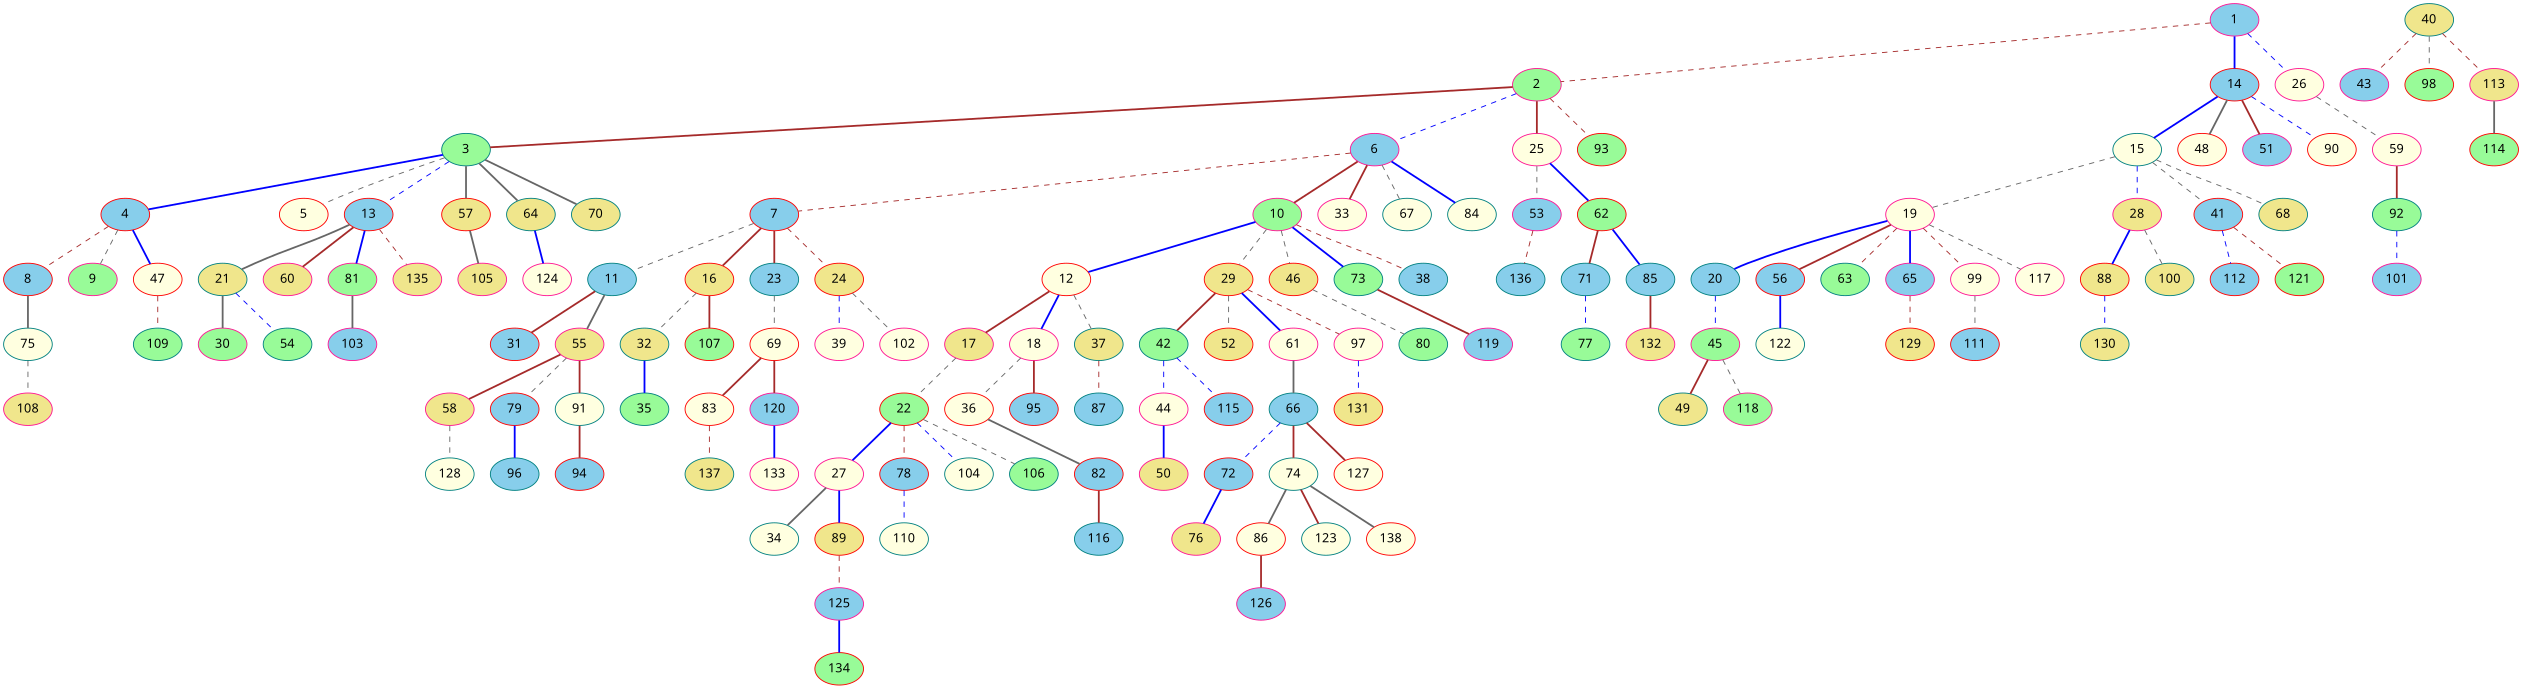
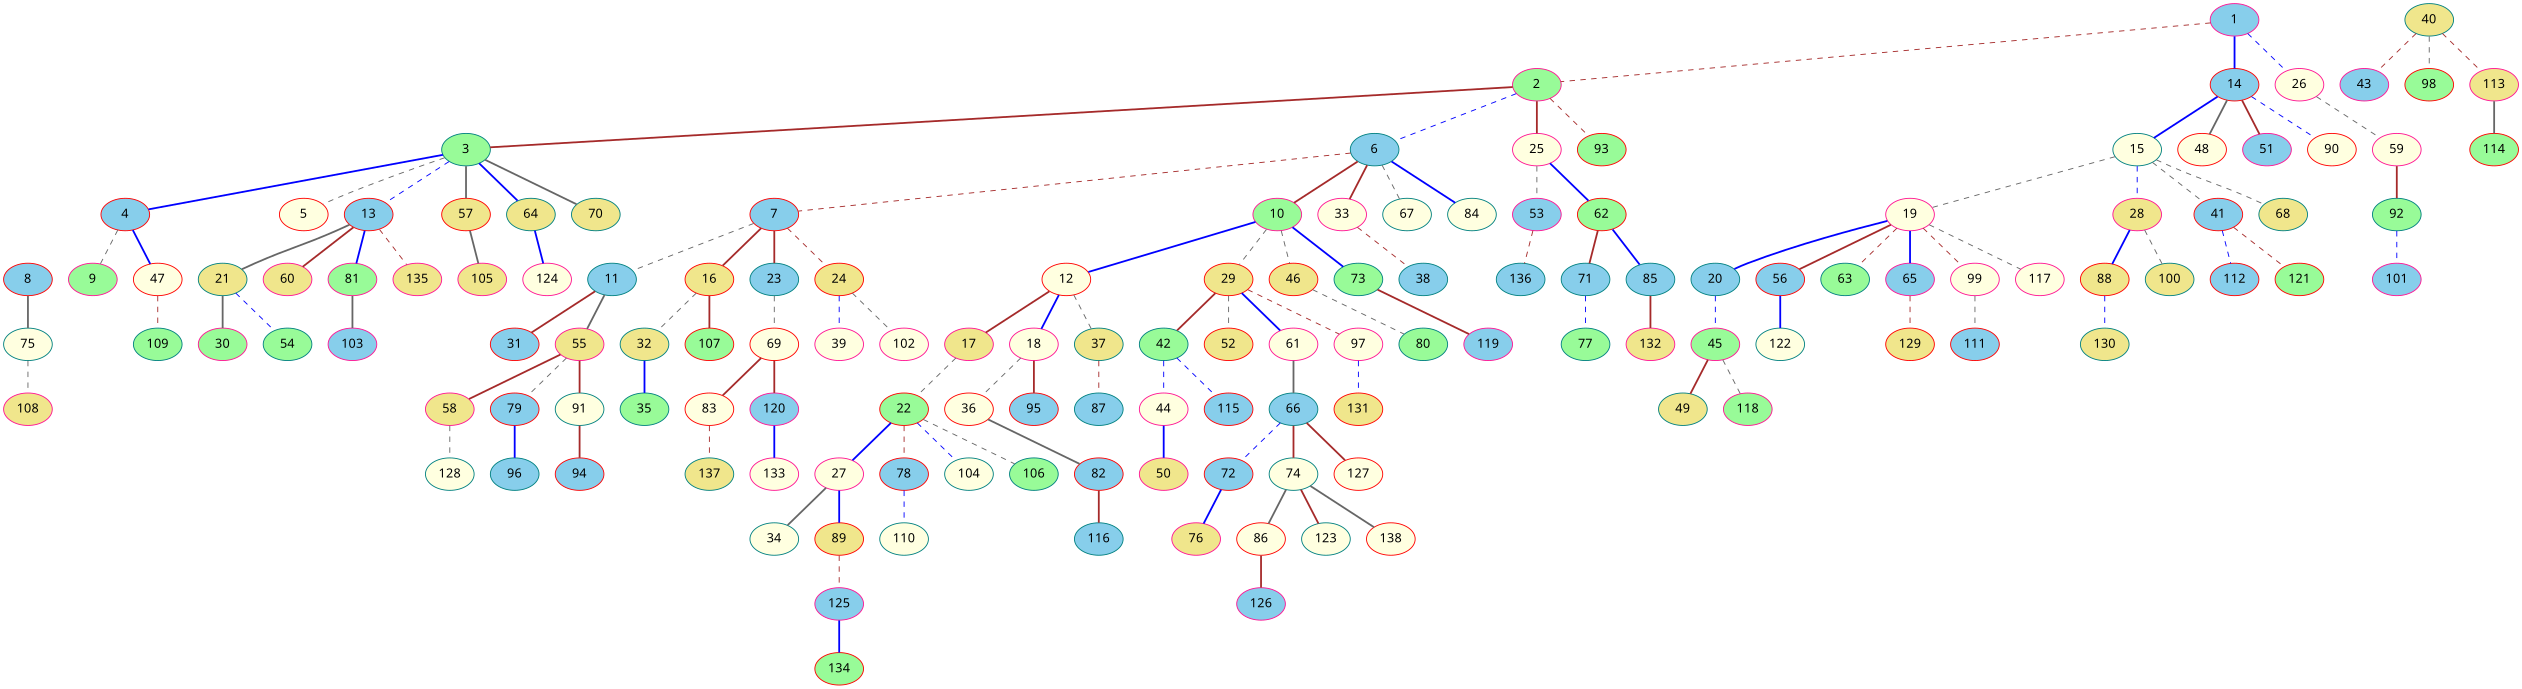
(1375, 150) -> (1375, 150)
(498, 182) -> (498, 182)
(77, 247) -> none
(1350, 247) -> (1383, 247)
